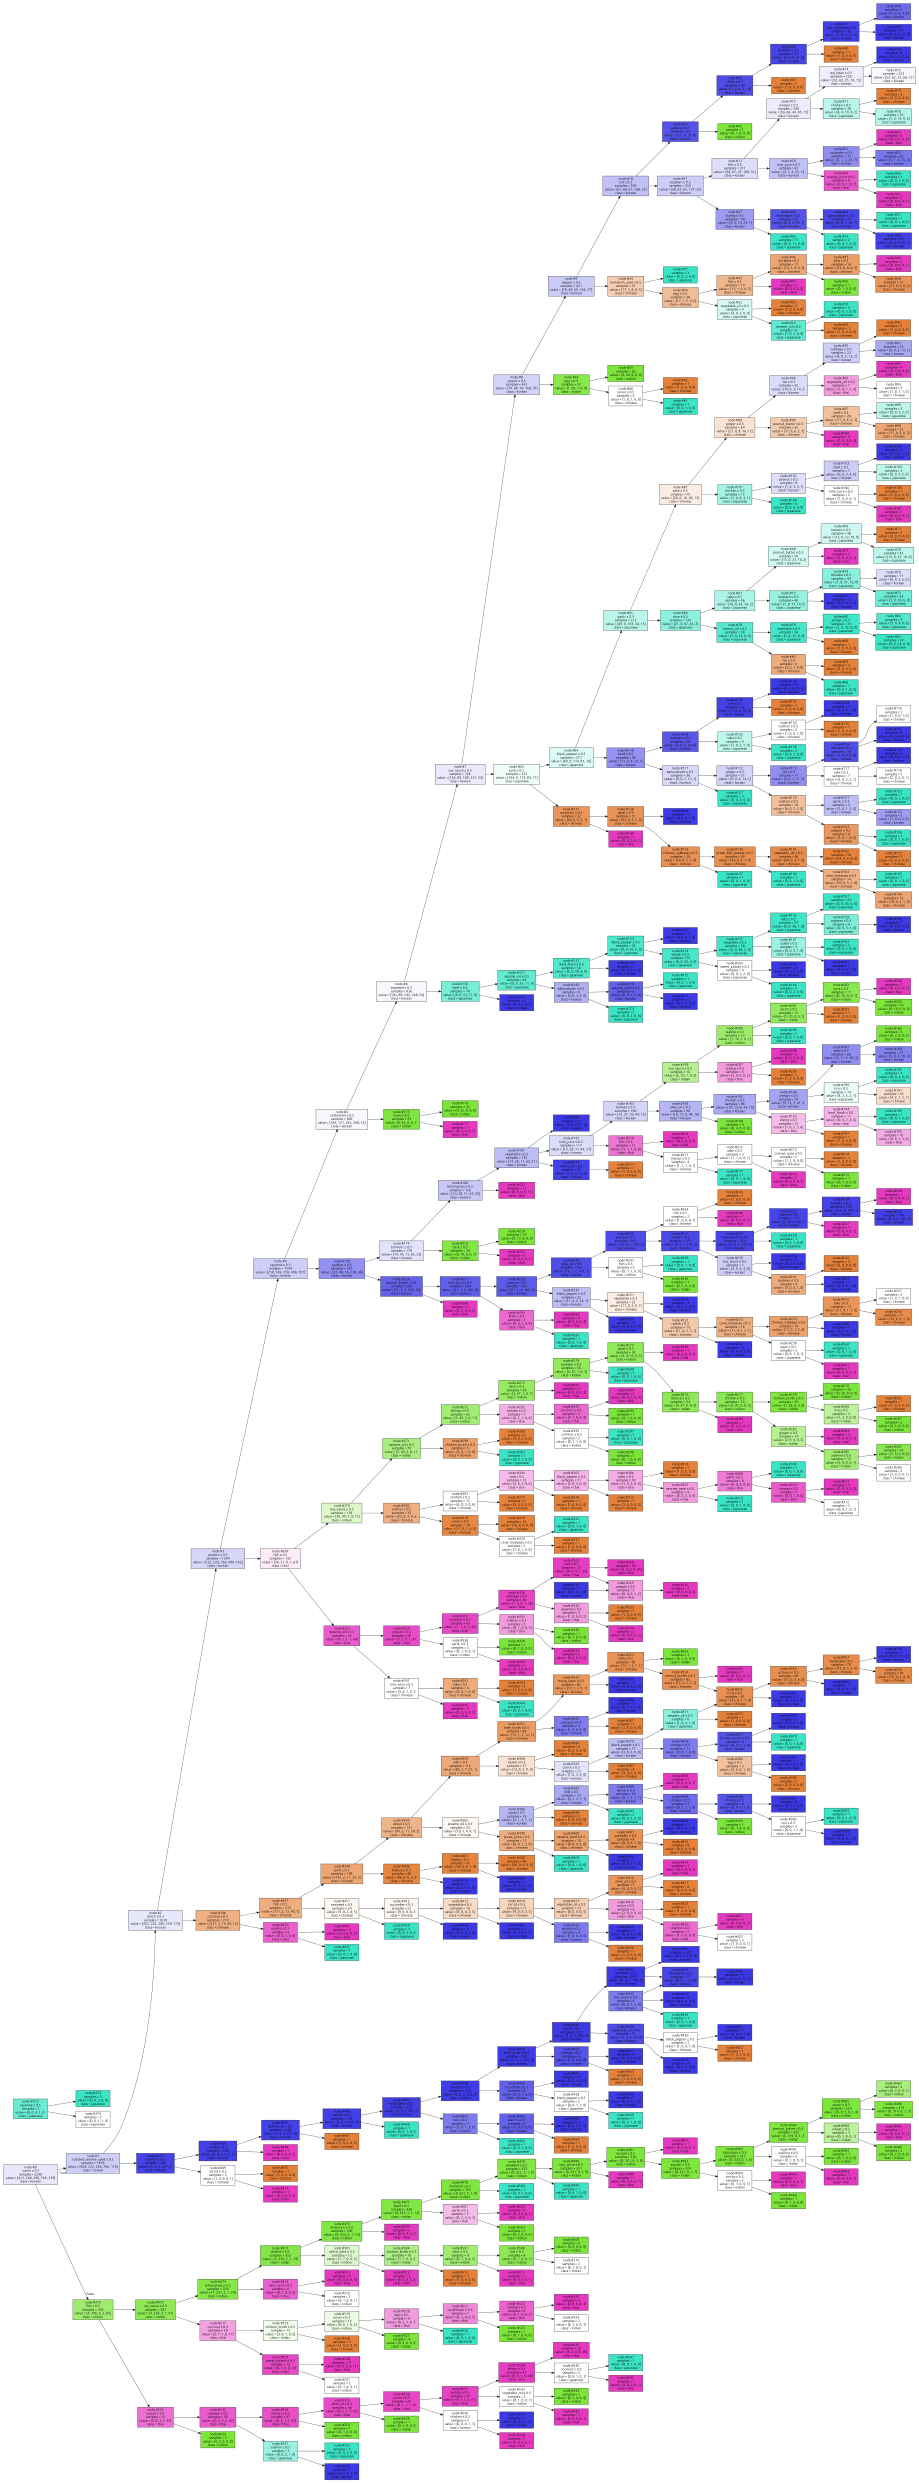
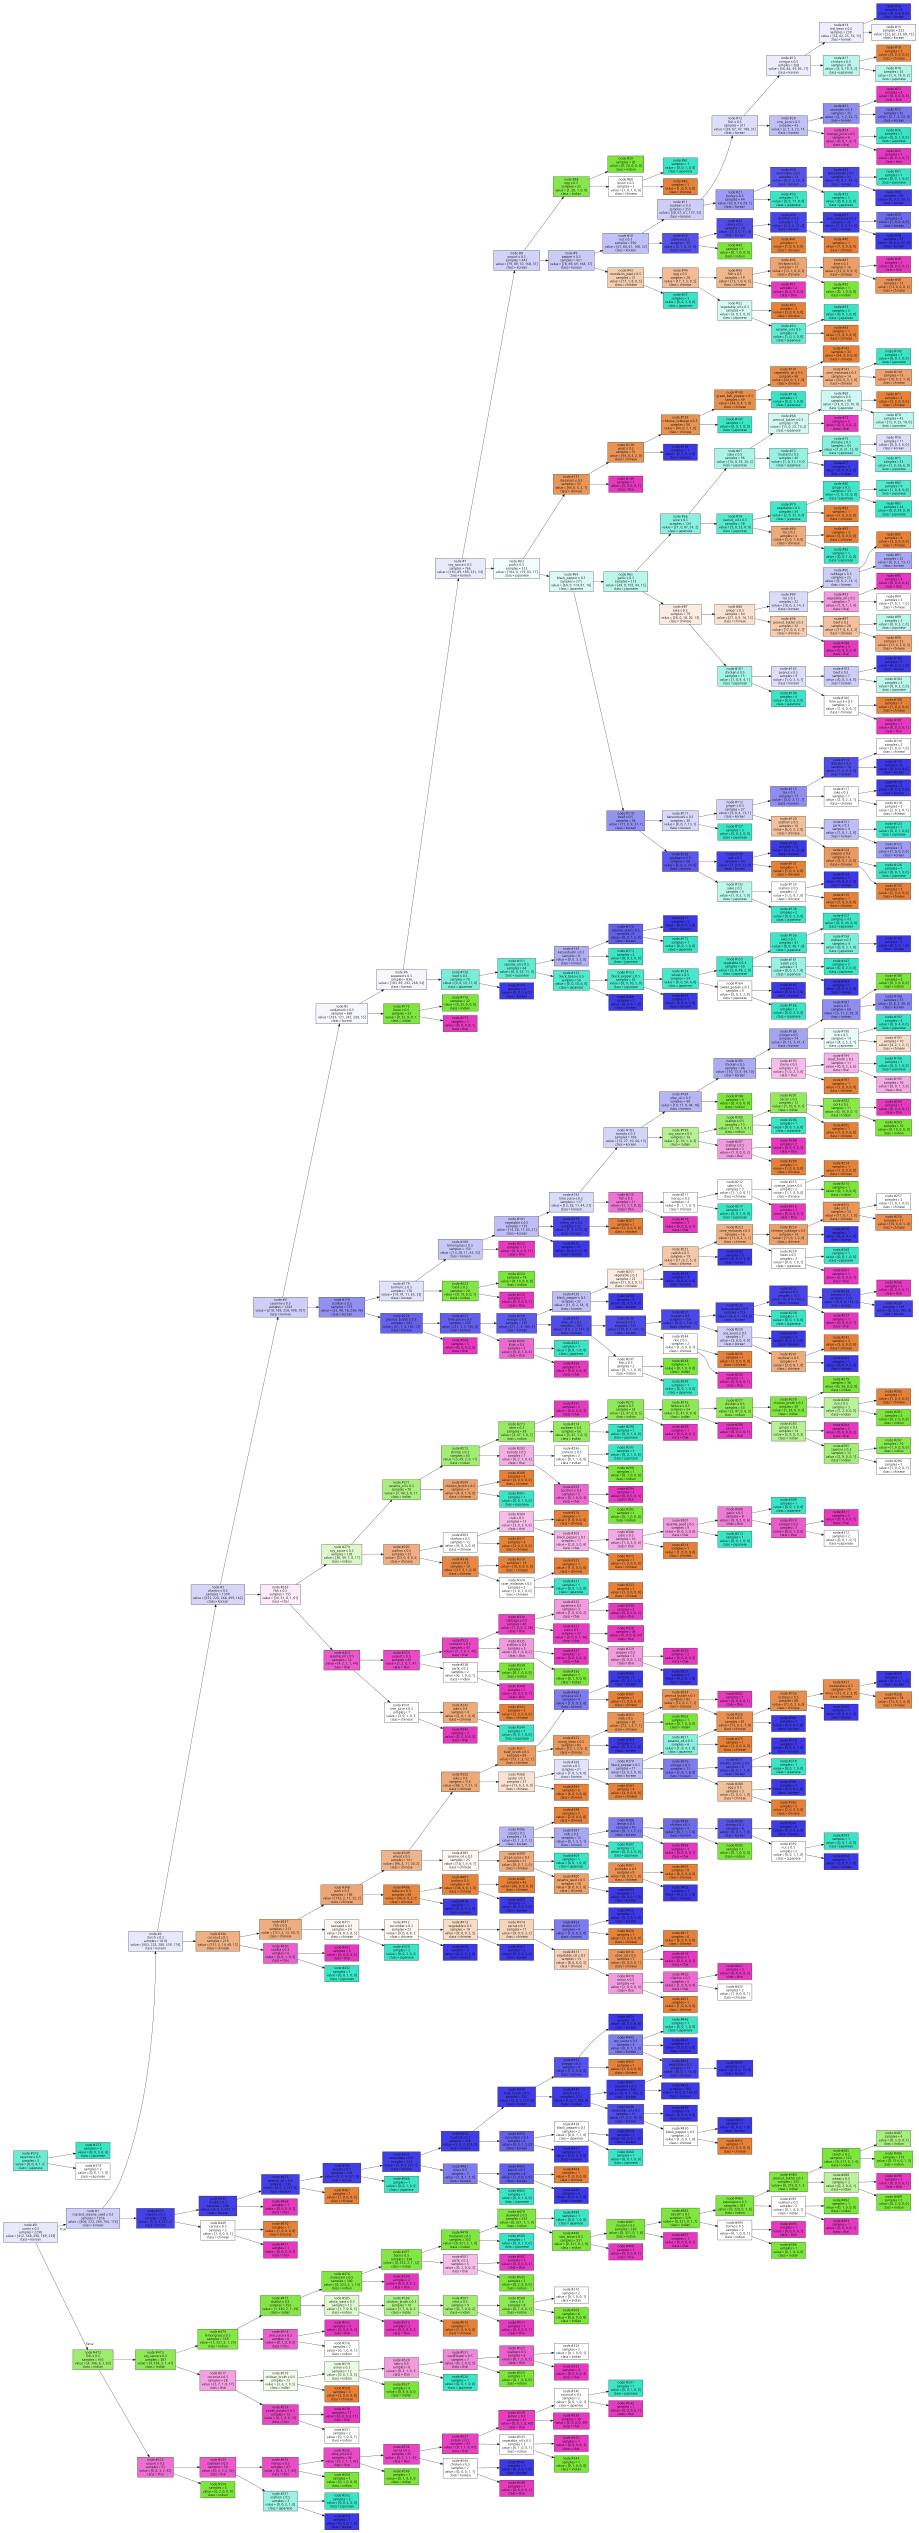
(597, 1590) -> (652, 1666)
